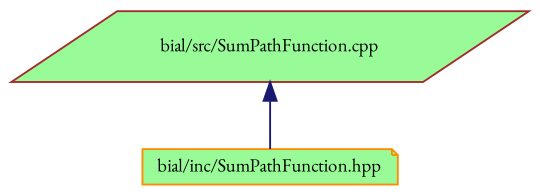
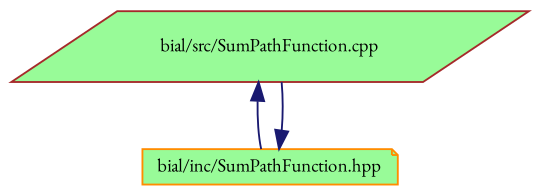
none -> (283, 106)
